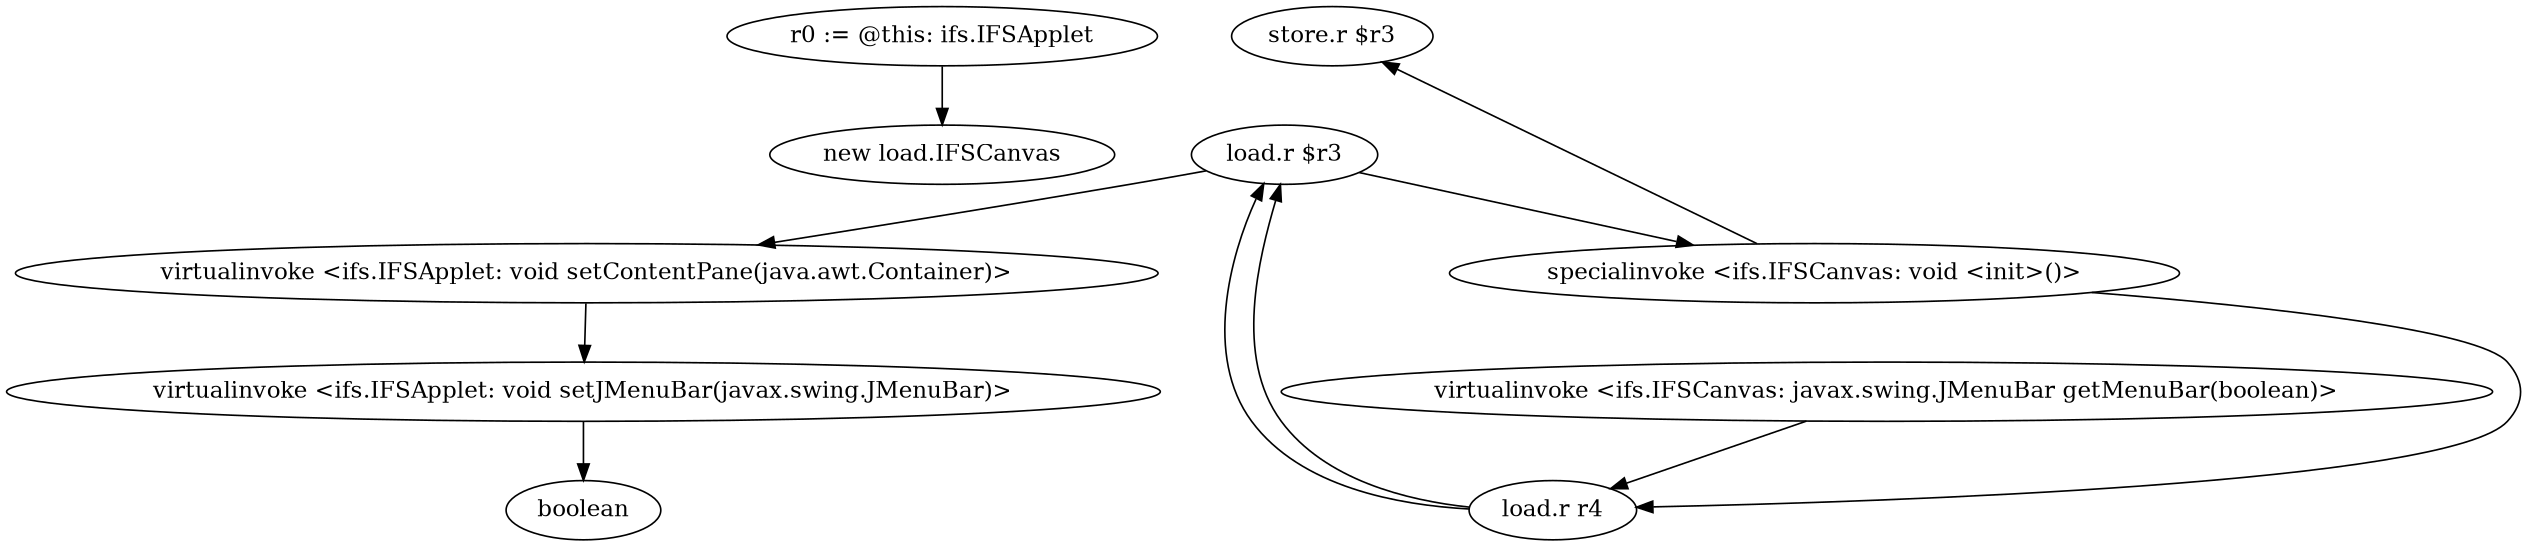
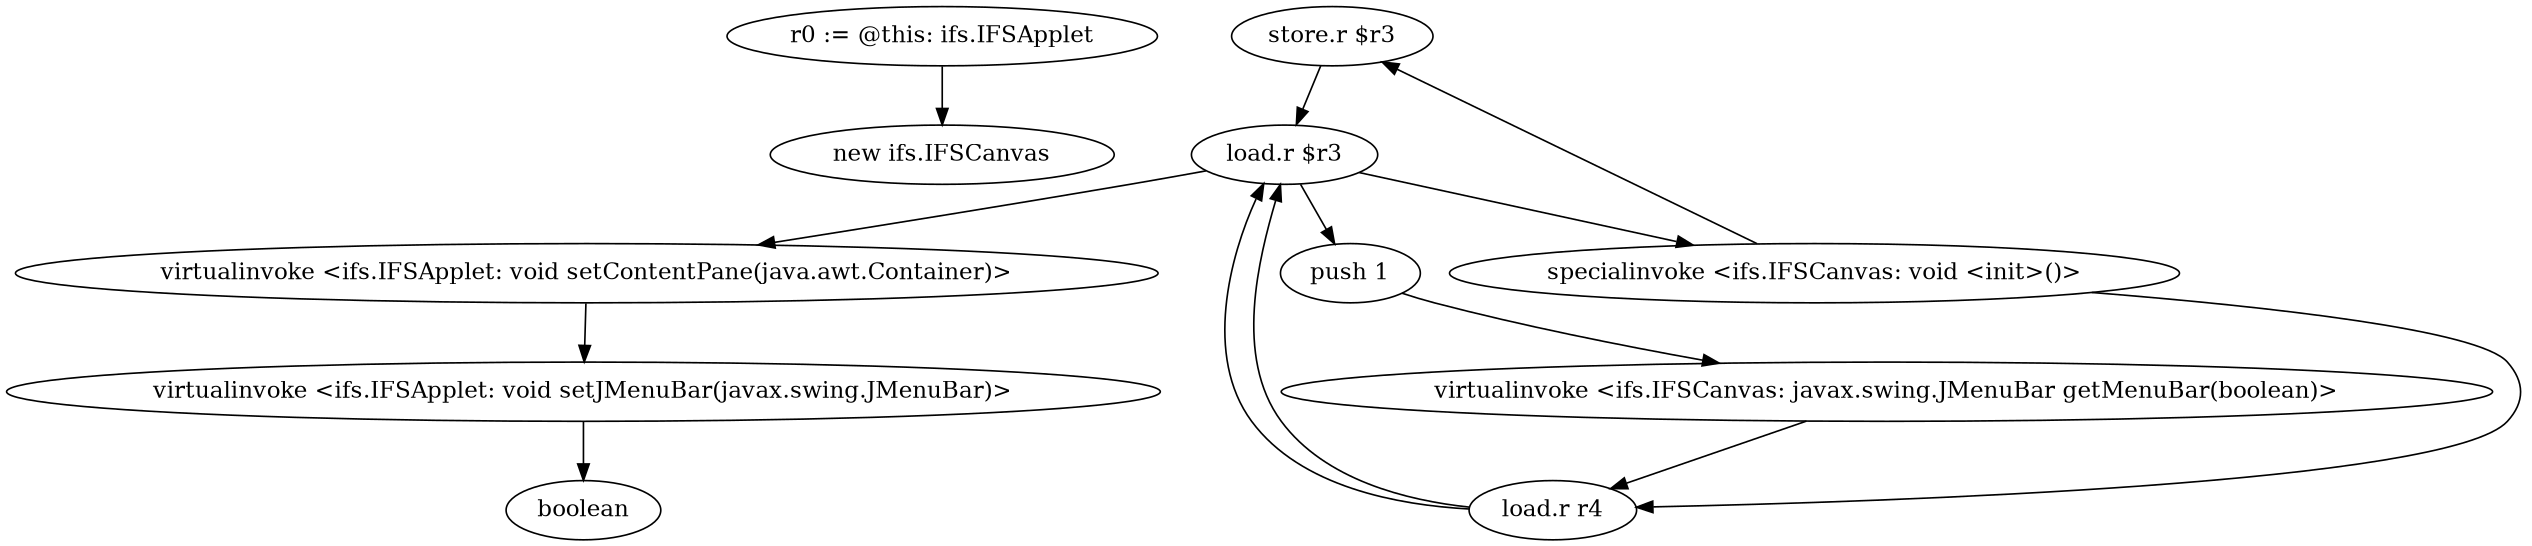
none -> (1312, 87)
(942, 155) -> (942, 155)
none -> (1350, 273)
